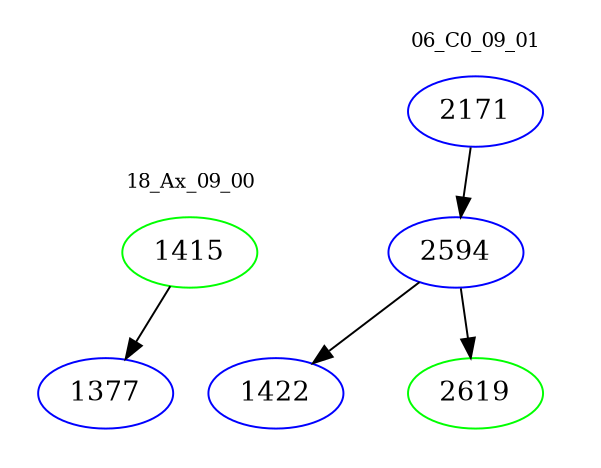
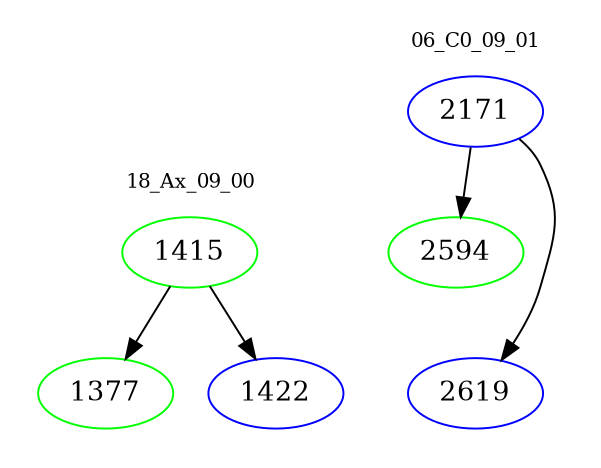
(456, 252) -> (456, 252)
(386, 308) -> (227, 314)
(464, 313) -> (553, 240)
(106, 393) -> (106, 393)
(476, 393) -> (476, 393)
